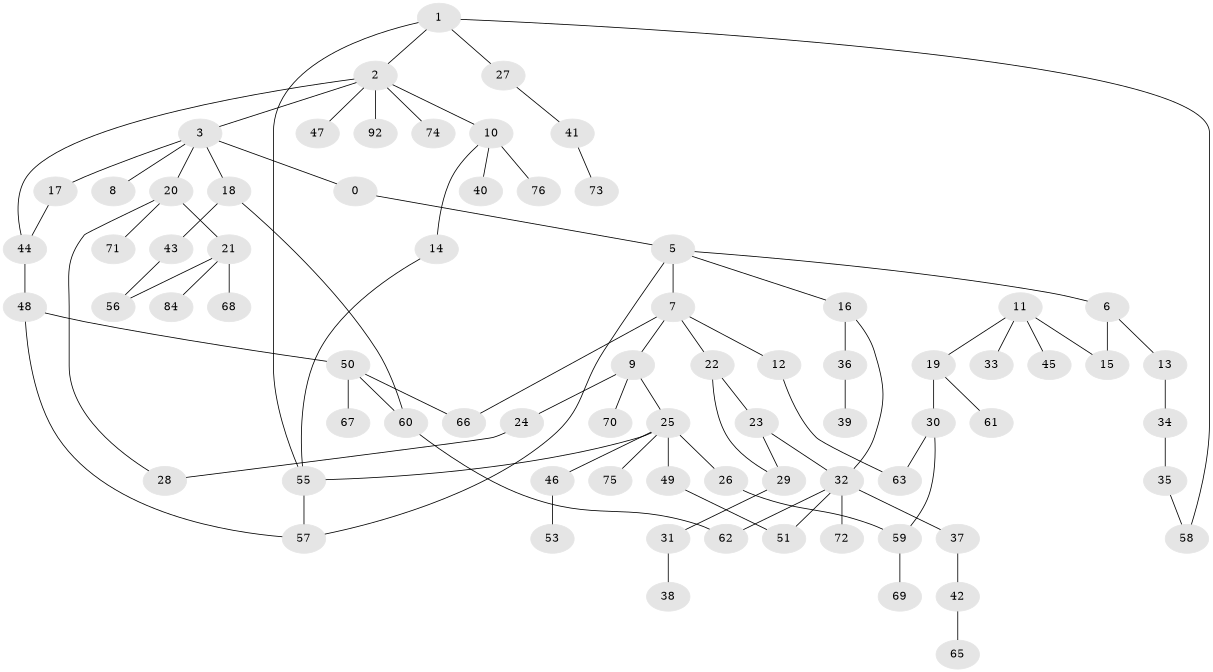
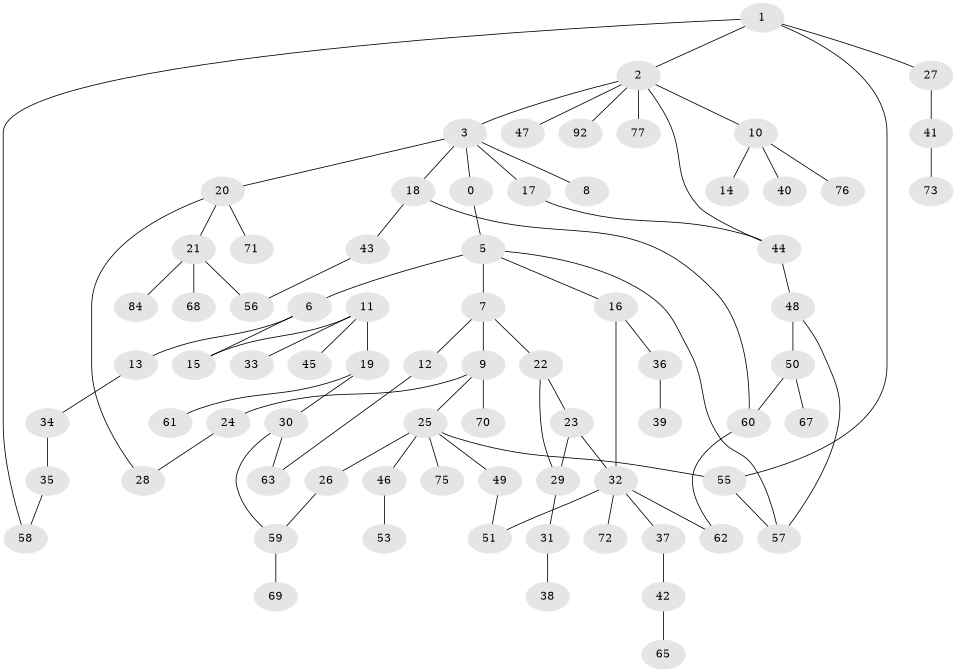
(433, 133) -> (639, 133)
(325, 342) -> none
(464, 423) -> none
